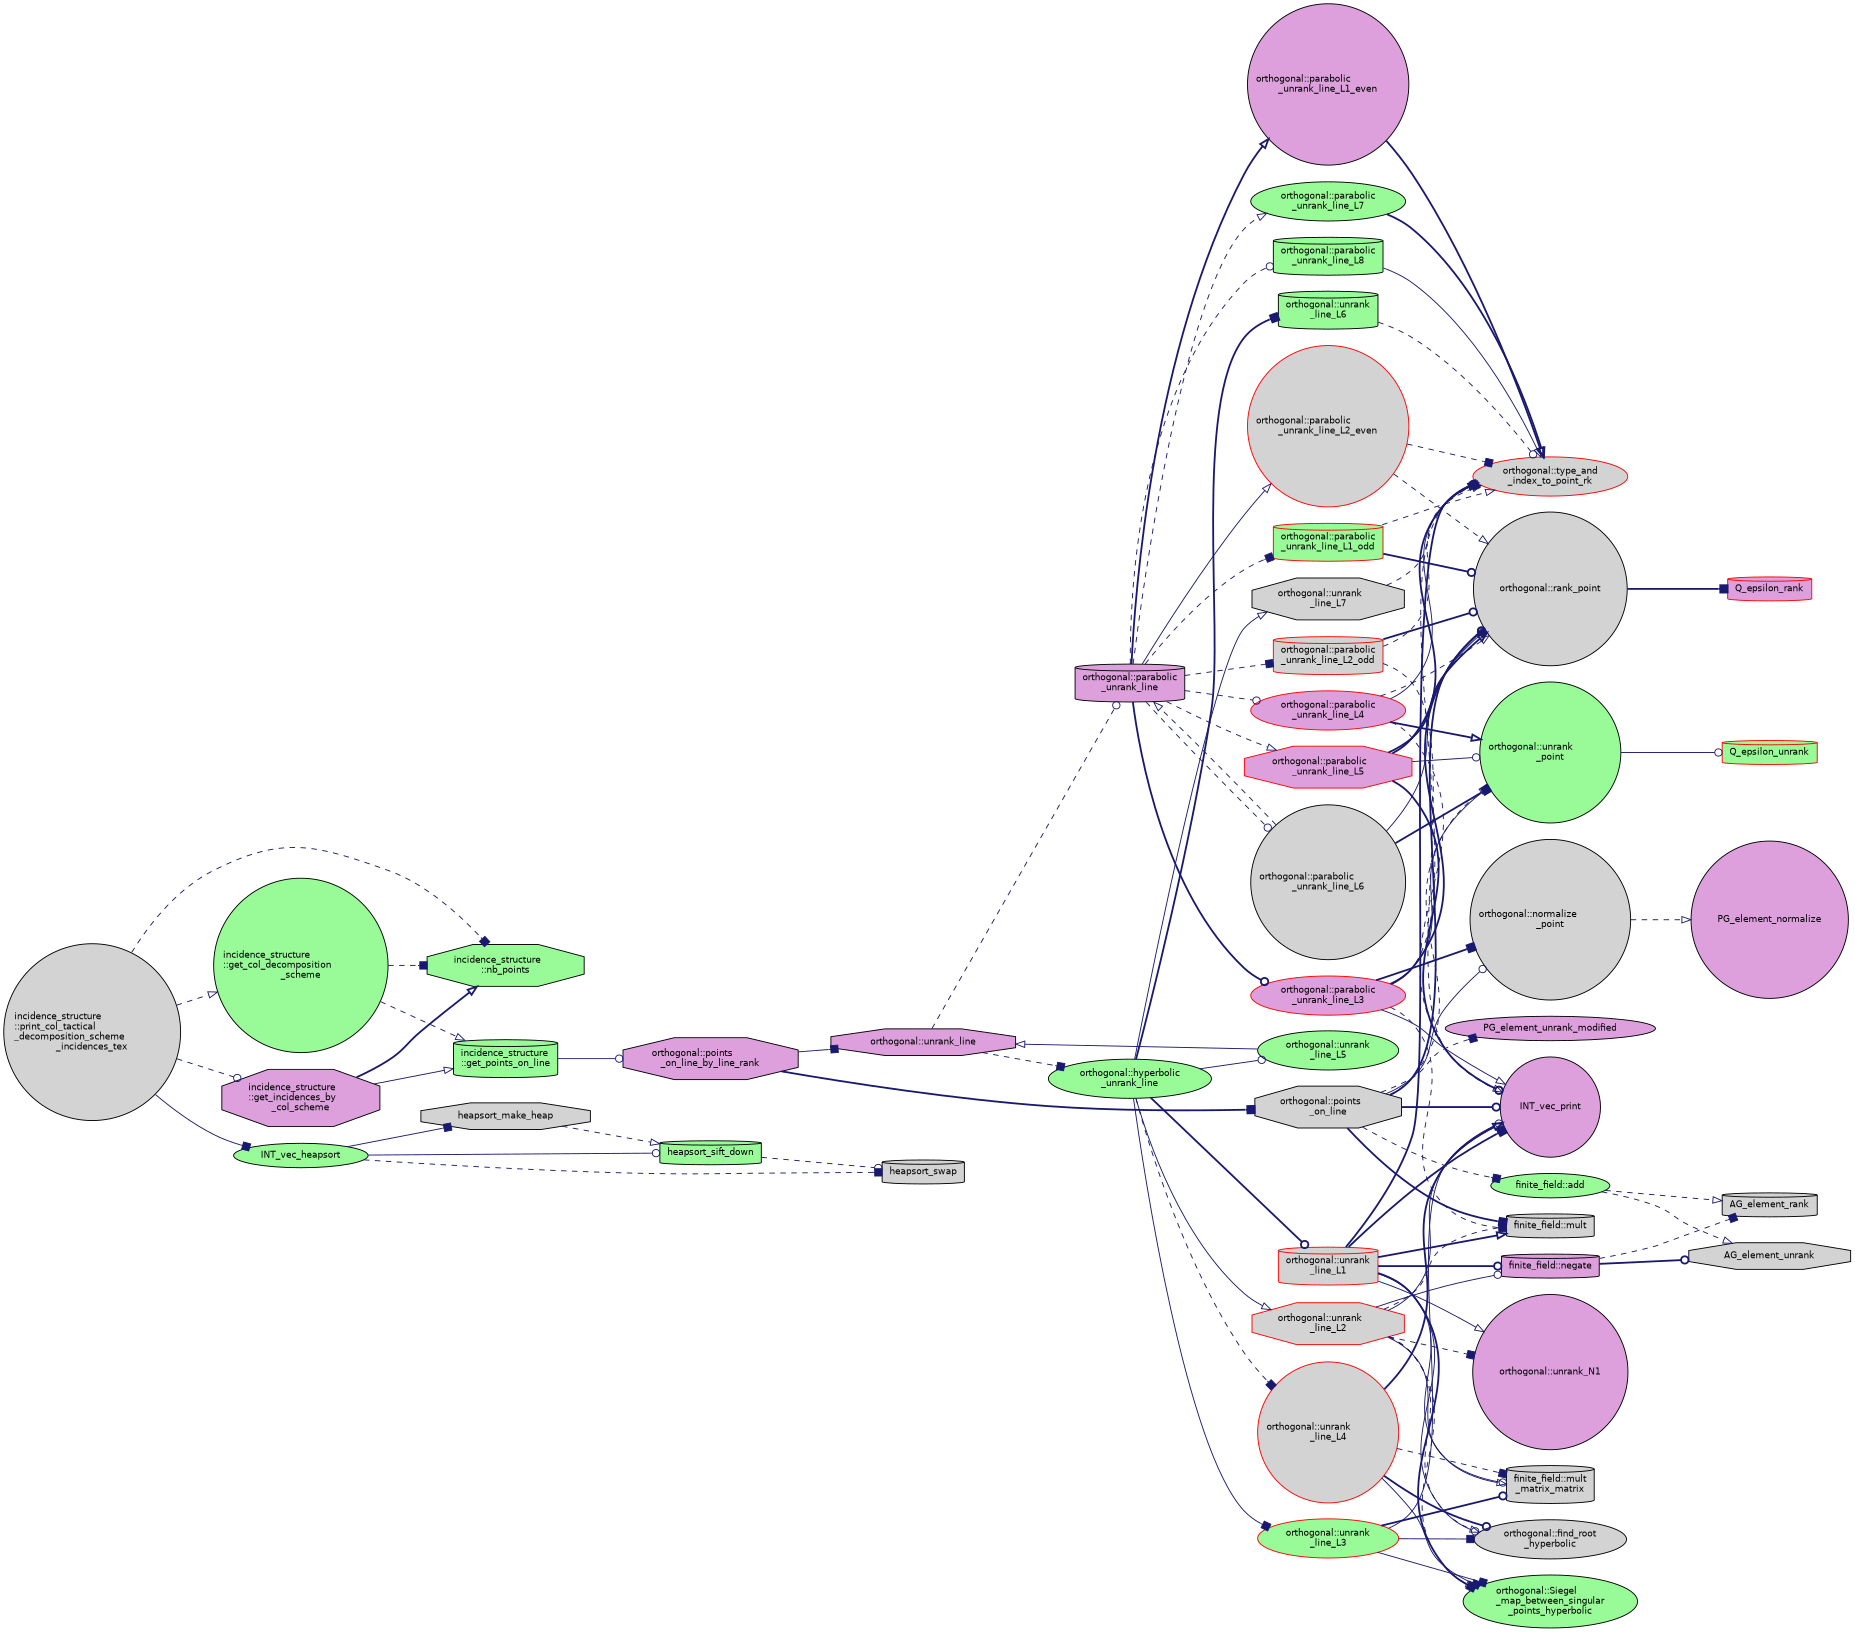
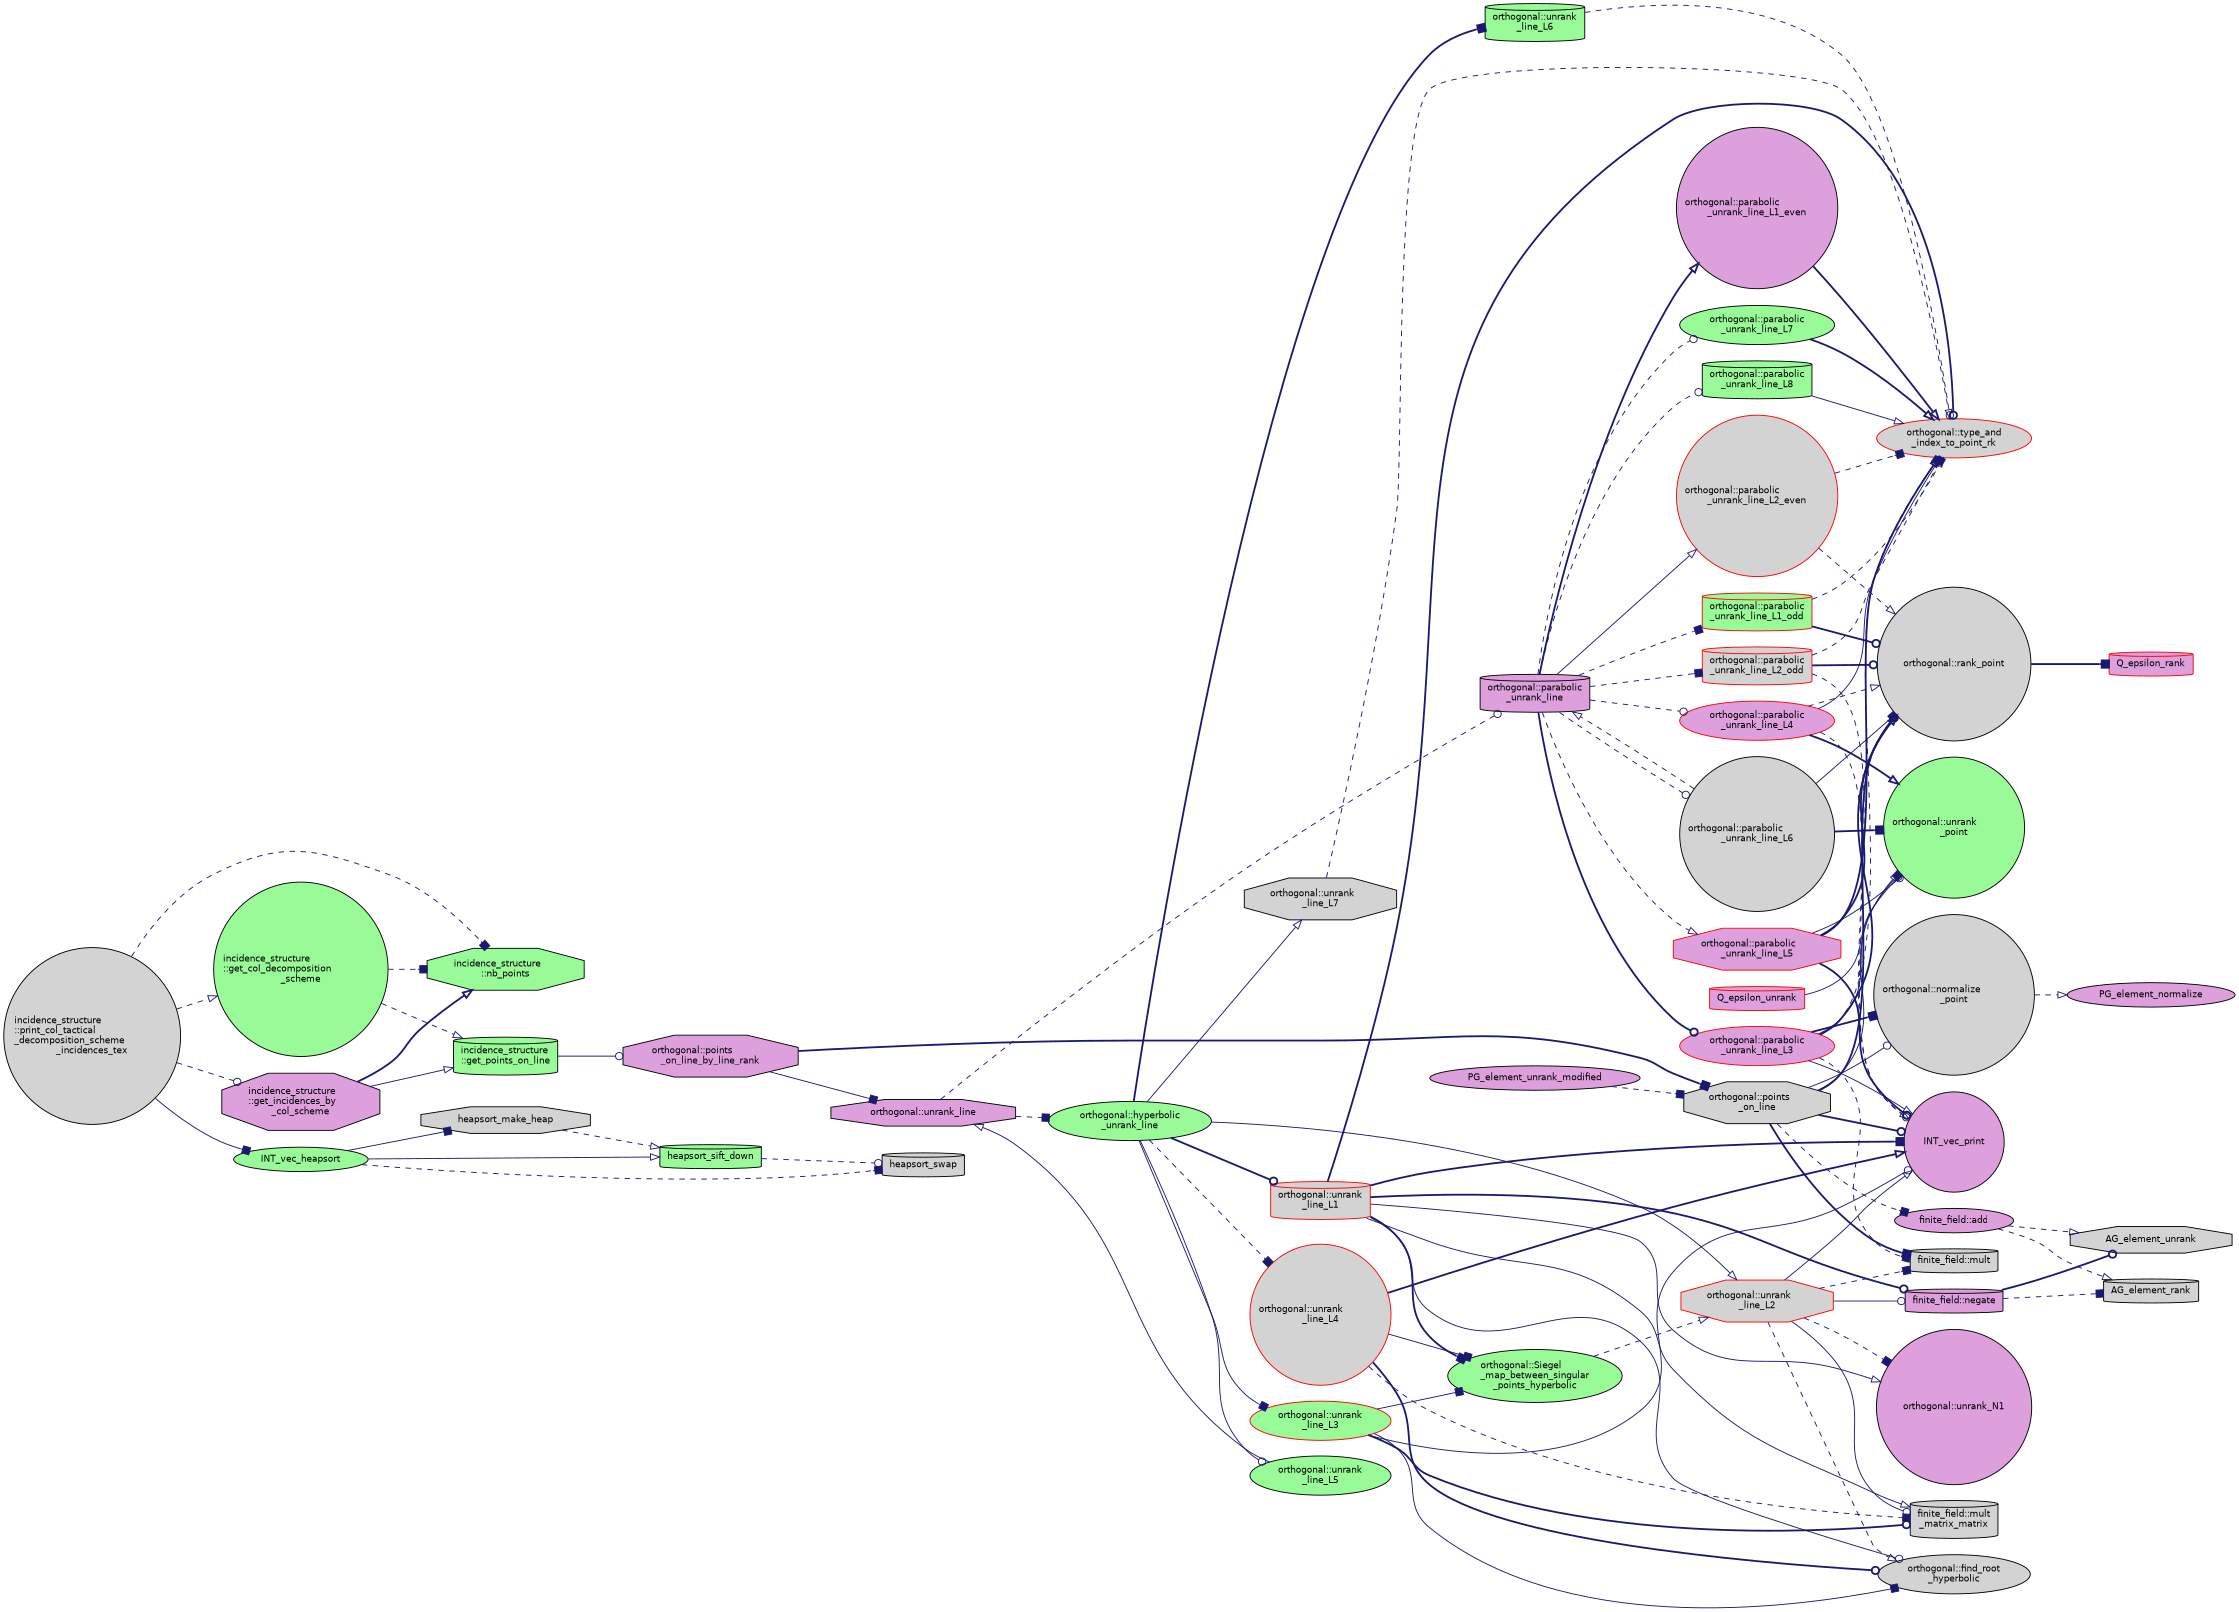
(1172, 432) -> (1571, 528)
(1668, 753) -> (1853, 965)
(1770, 753) -> (1757, 999)
(1770, 920) -> (2151, 995)
(1431, 944) -> (1862, 990)
(1435, 1055) -> (1643, 1090)
(510, 1154) -> (509, 1158)
(1550, 1186) -> (1954, 1221)
(1417, 1250) -> none
(1428, 1460) -> (1647, 1338)
